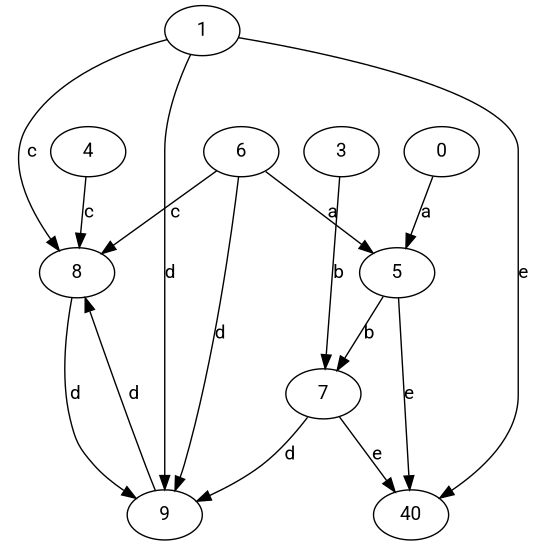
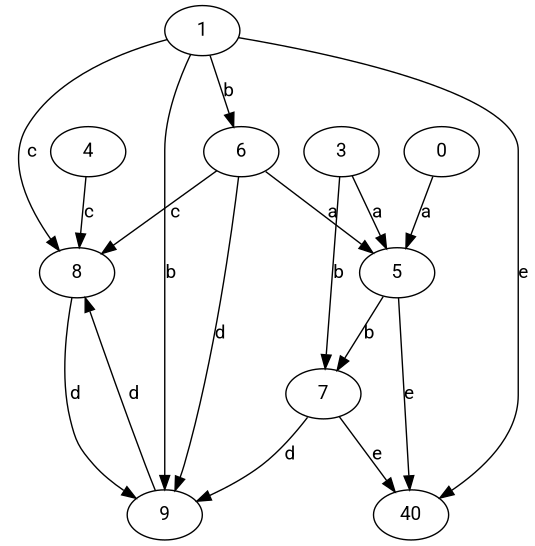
none -> (220, 84)
none -> (366, 206)
(171, 273) -> (171, 273)
